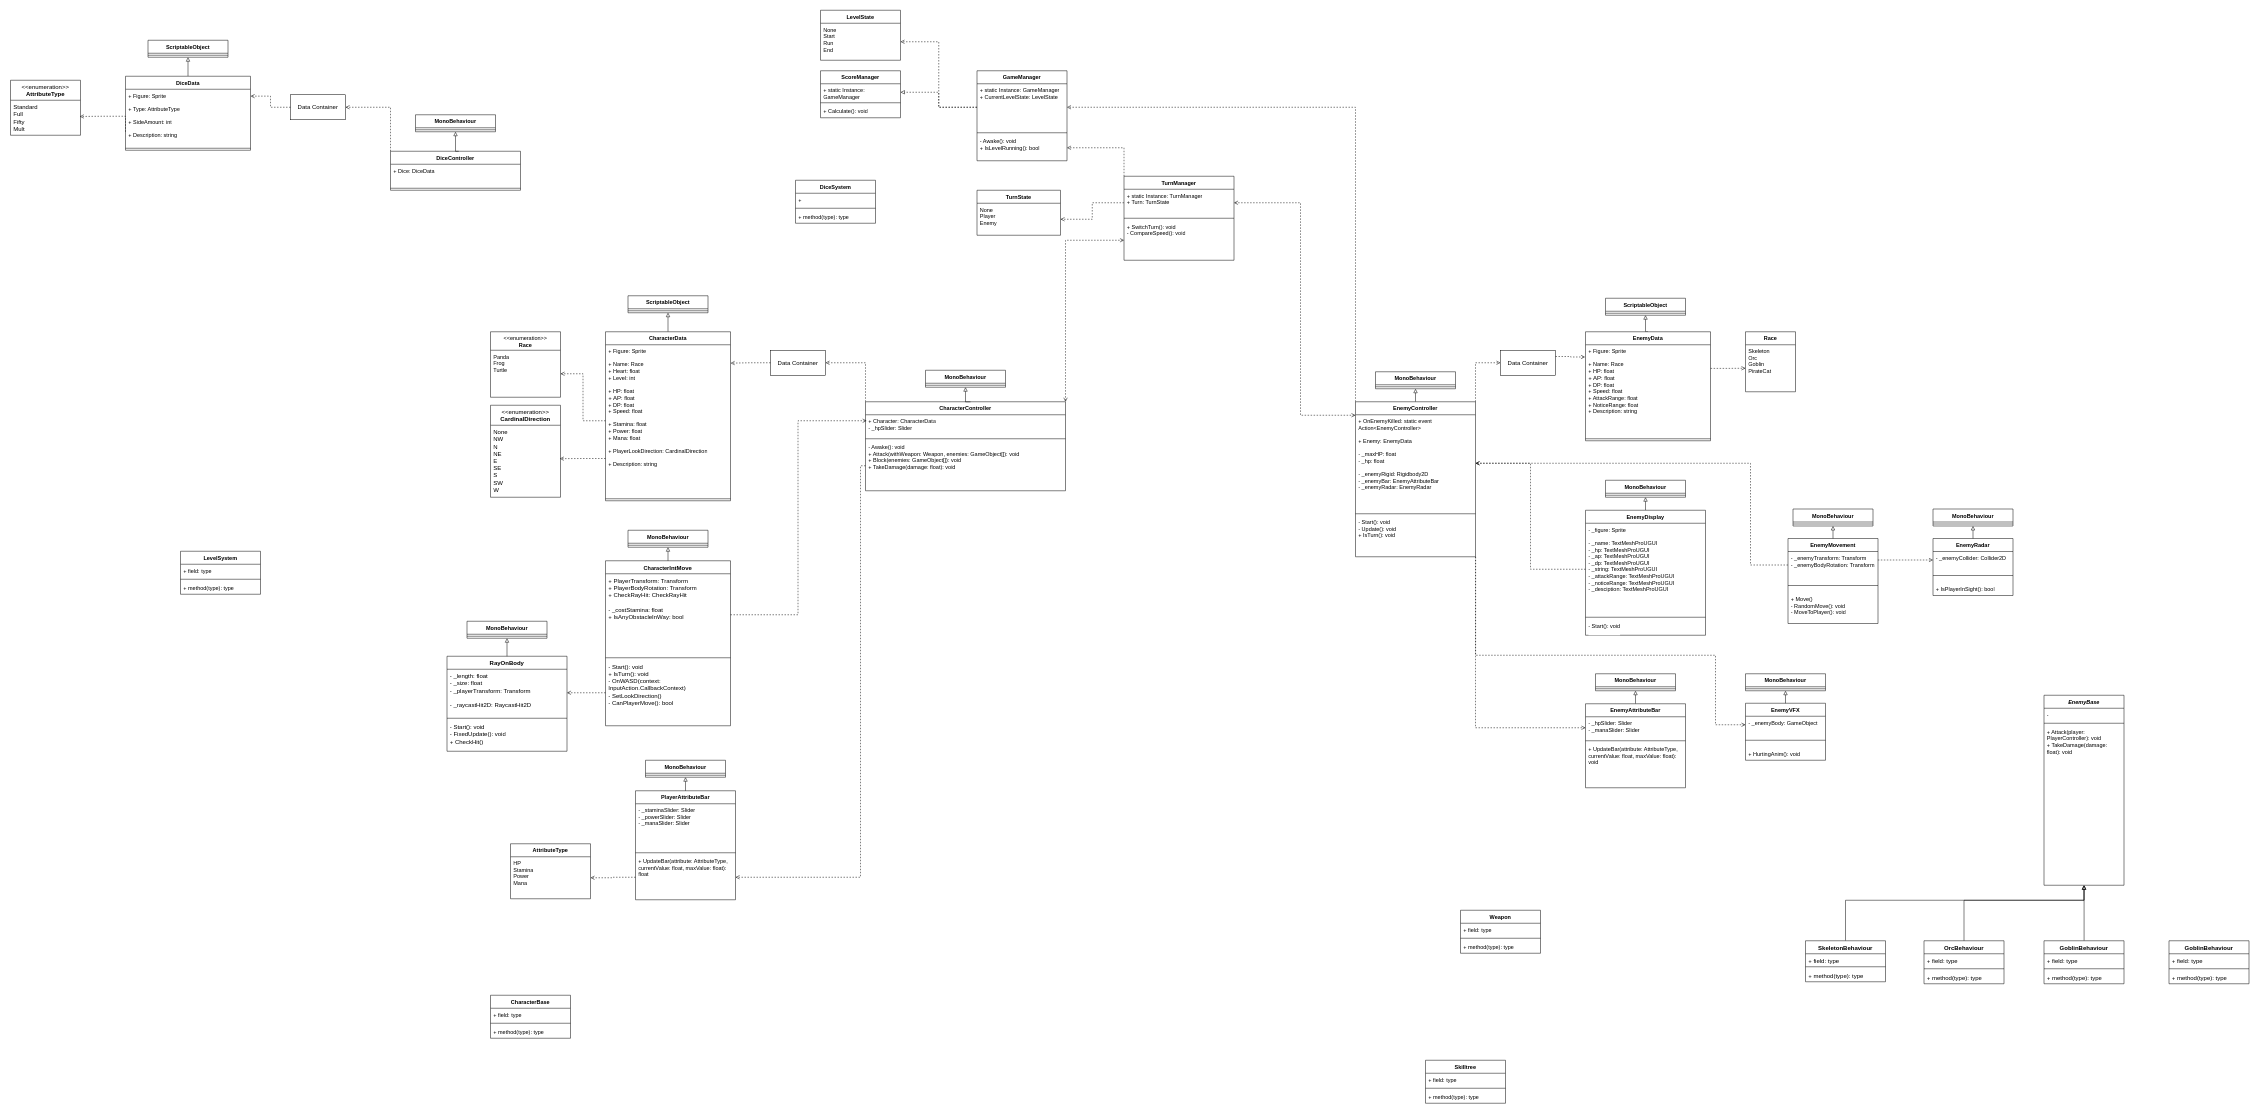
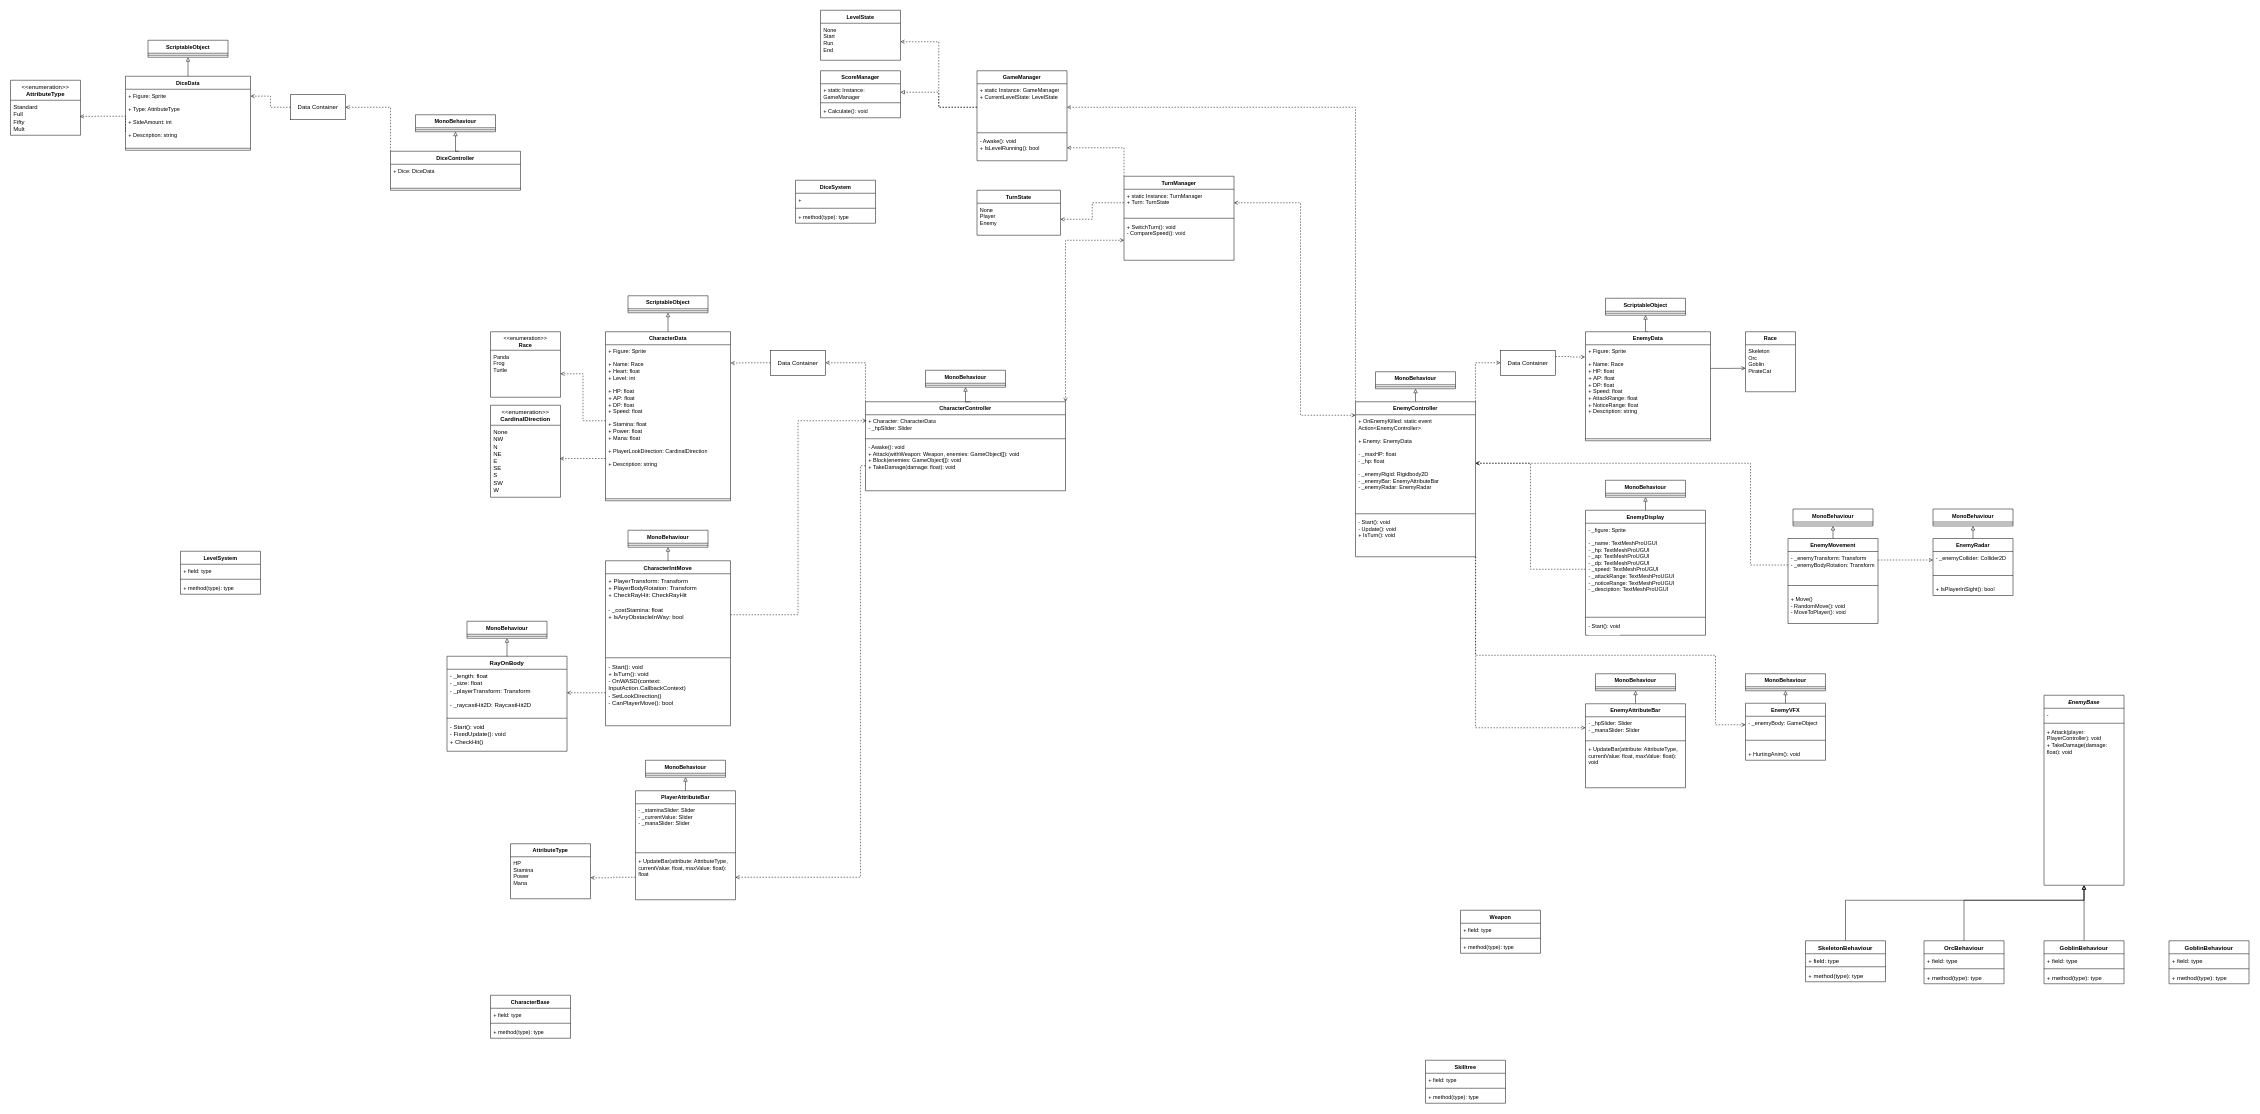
(1728, 368) -> (1728, 368)
(1634, 556) -> (1634, 556)
(669, 817) -> (669, 817)
